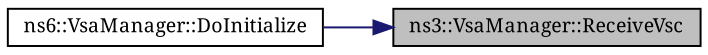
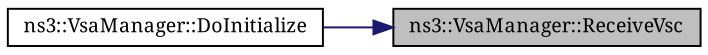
(165, 27) -> (165, 27)
